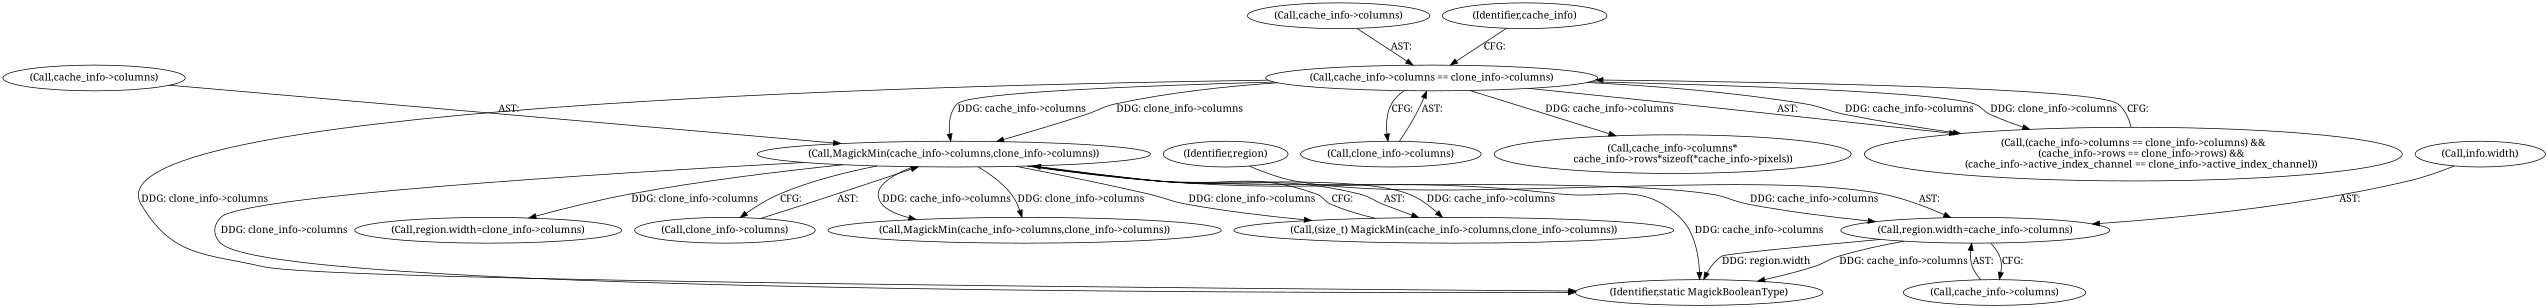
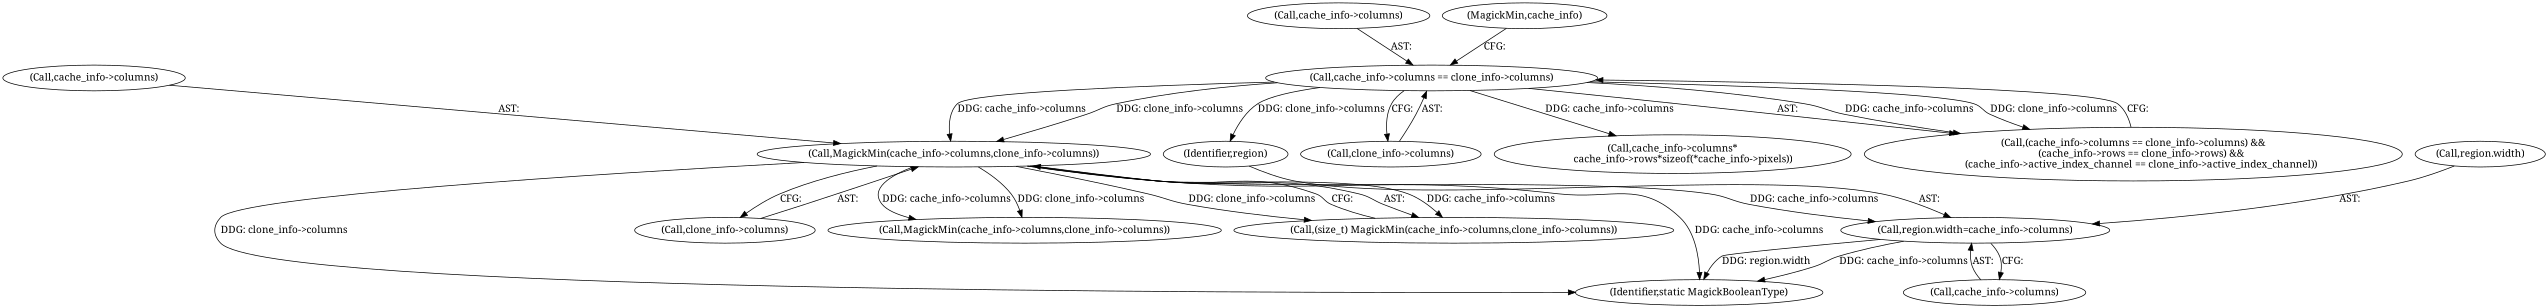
(1525, 16) -> (1525, 16)
(2480, 154) -> (2480, 154)
(488, 230) -> none
(268, 267) -> (1269, 99)
